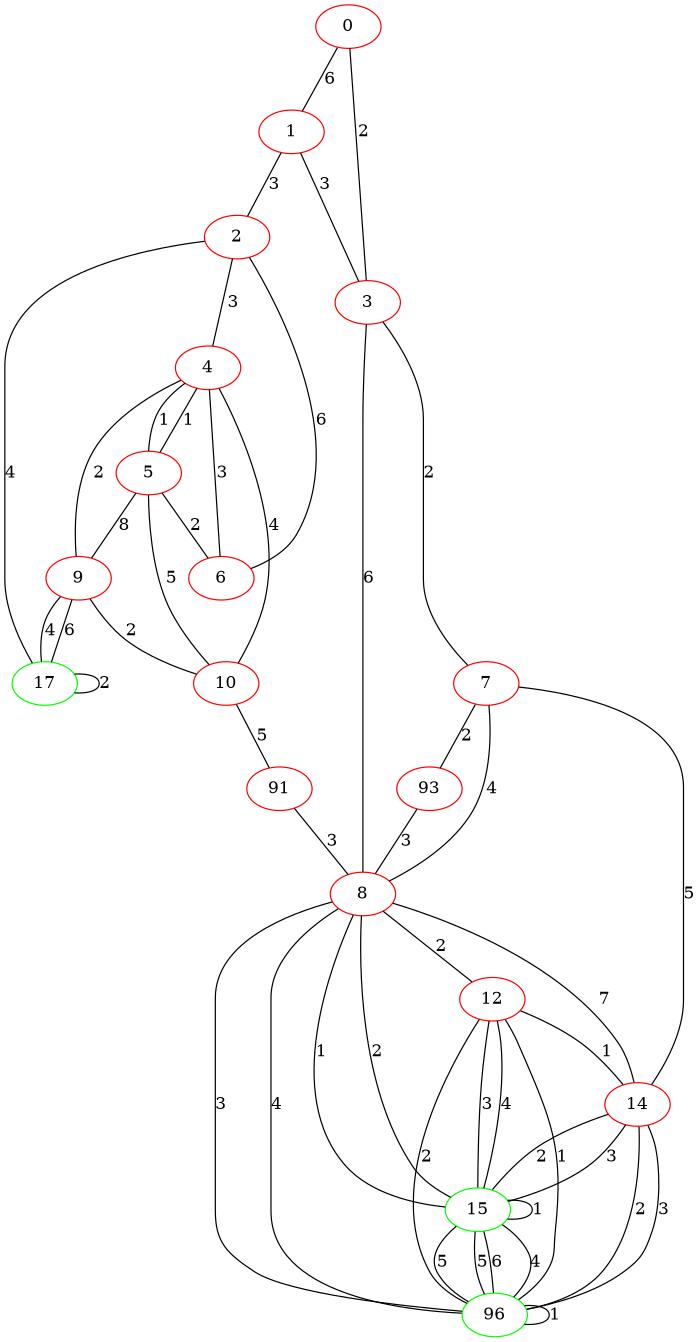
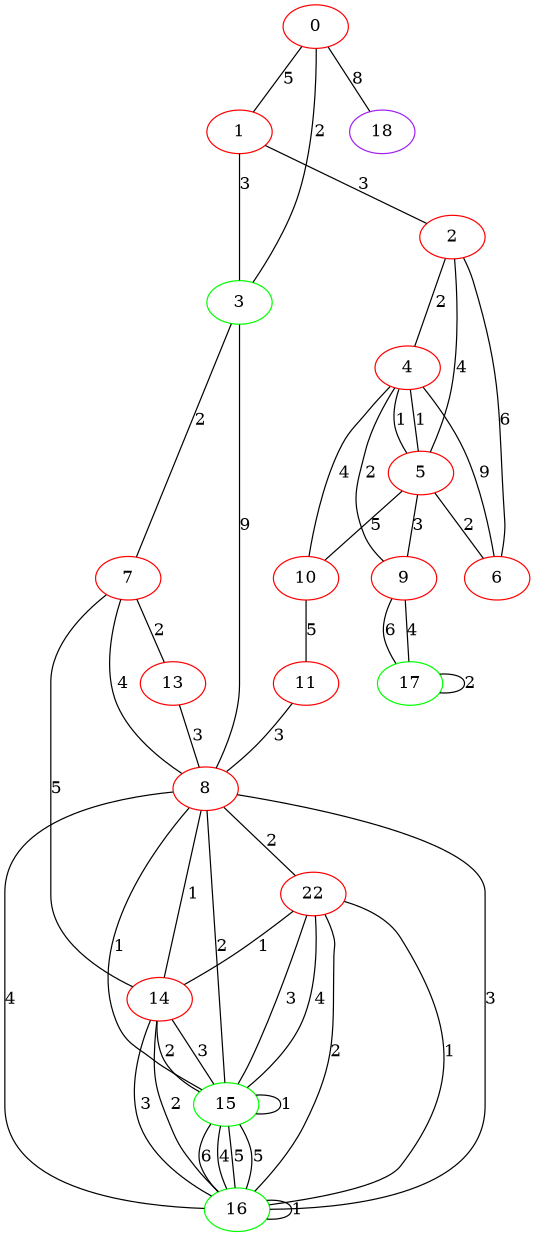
(330, 79) -> (289, 79)
none -> (382, 132)
(233, 302) -> (442, 302)
(368, 302) -> (240, 302)
(5, 390) -> (455, 357)
(223, 473) -> (485, 473)
(125, 526) -> (419, 526)
(369, 578) -> (246, 526)
(136, 647) -> none
(279, 789) -> (306, 683)
(429, 789) -> (173, 683)
(492, 999) -> (313, 894)
(605, 999) -> (194, 894)
(495, 1315) -> (237, 1210)
